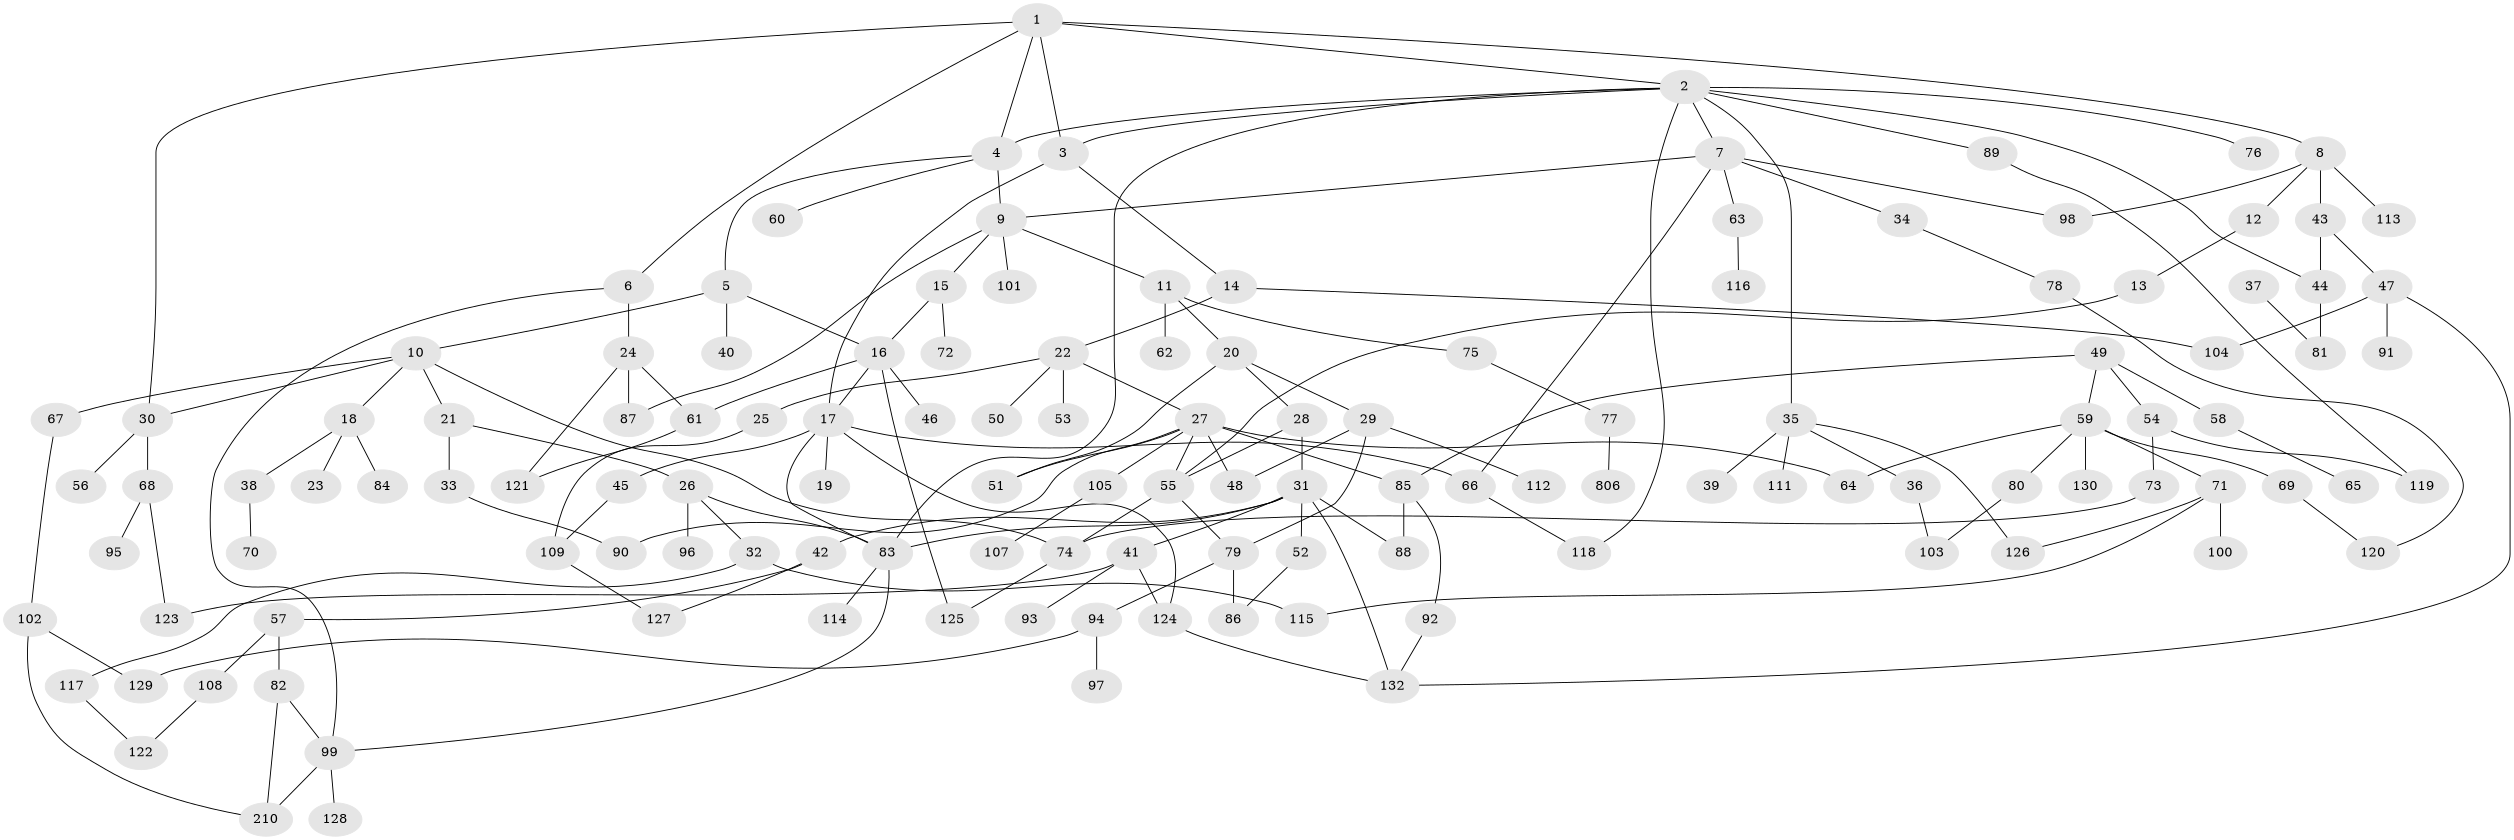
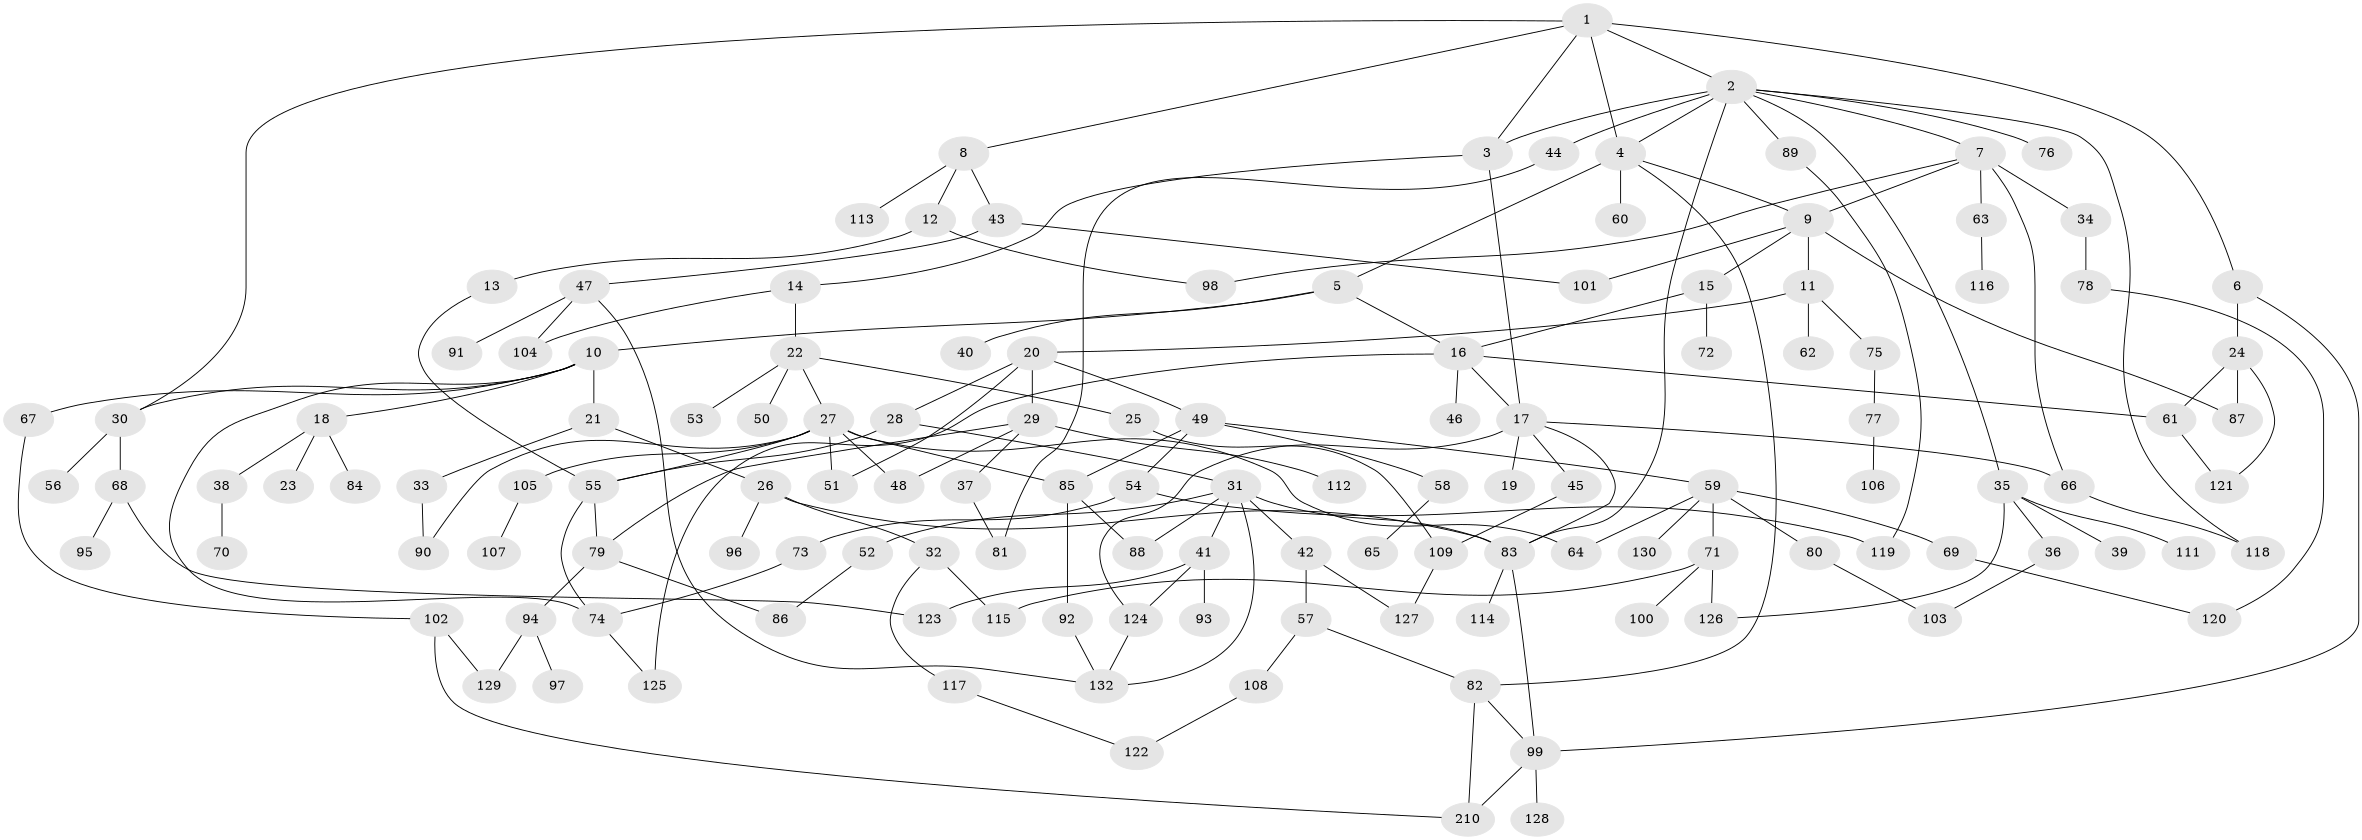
(2198, 195) -> (1067, 263)
(2320, 254) -> (1291, 253)
none -> (1118, 384)
none -> (996, 456)
(1608, 487) -> (1873, 487)
none -> (1776, 507)
